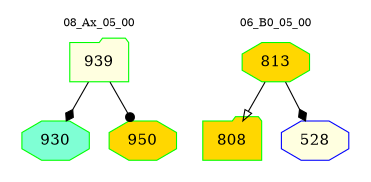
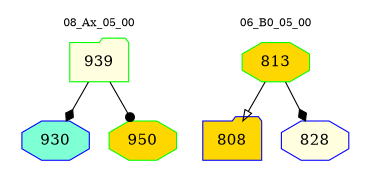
(56, 141) -> (56, 141)
(232, 141) -> (232, 141)
(315, 141) -> (315, 141)
